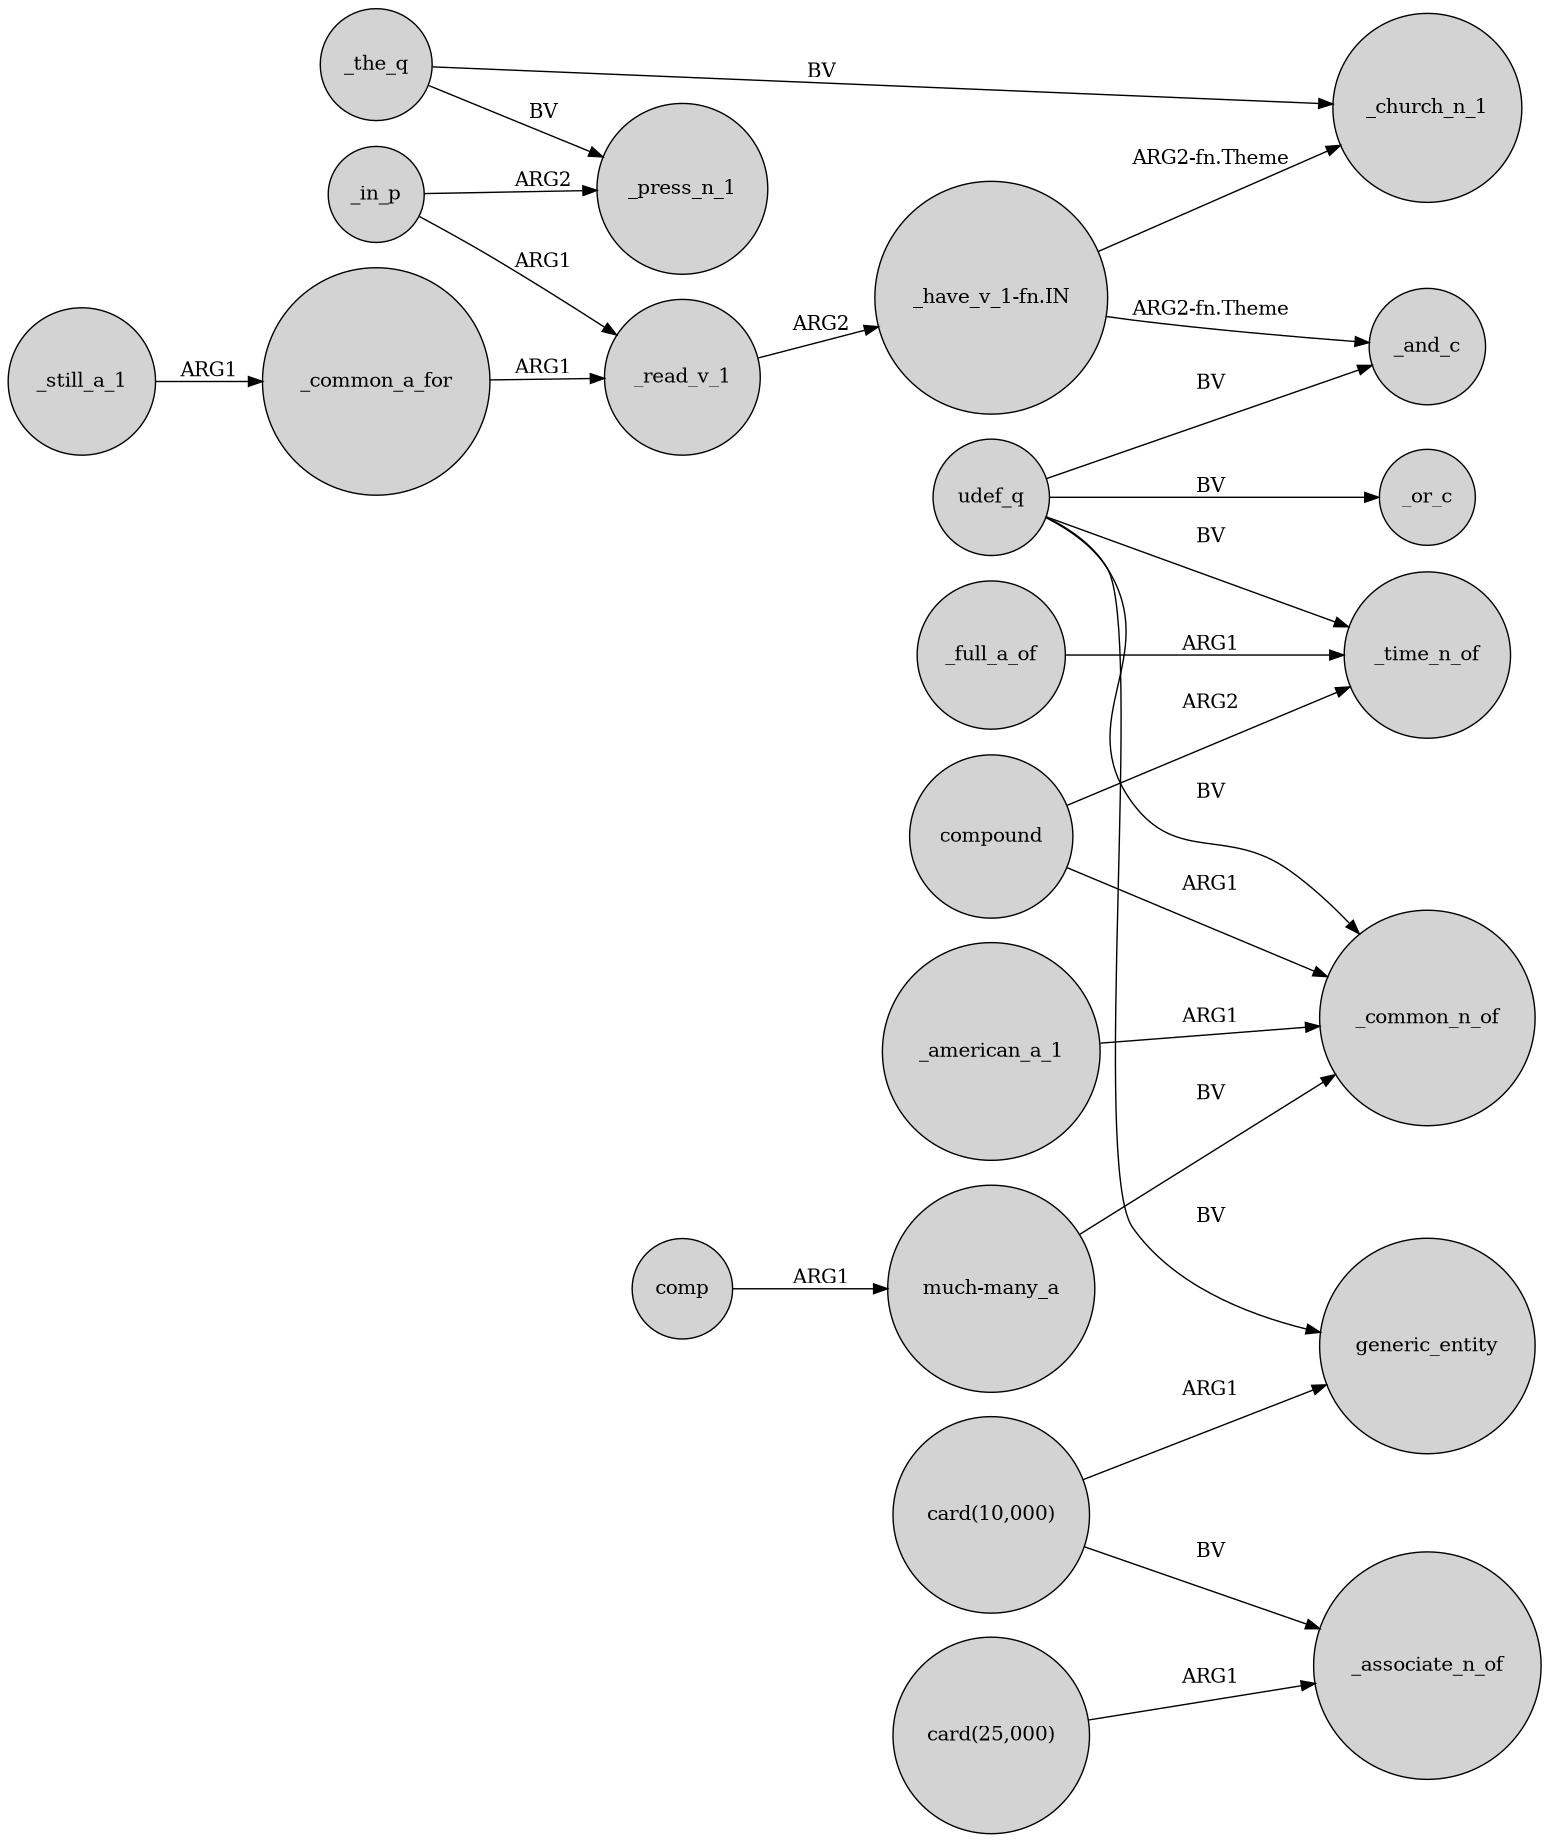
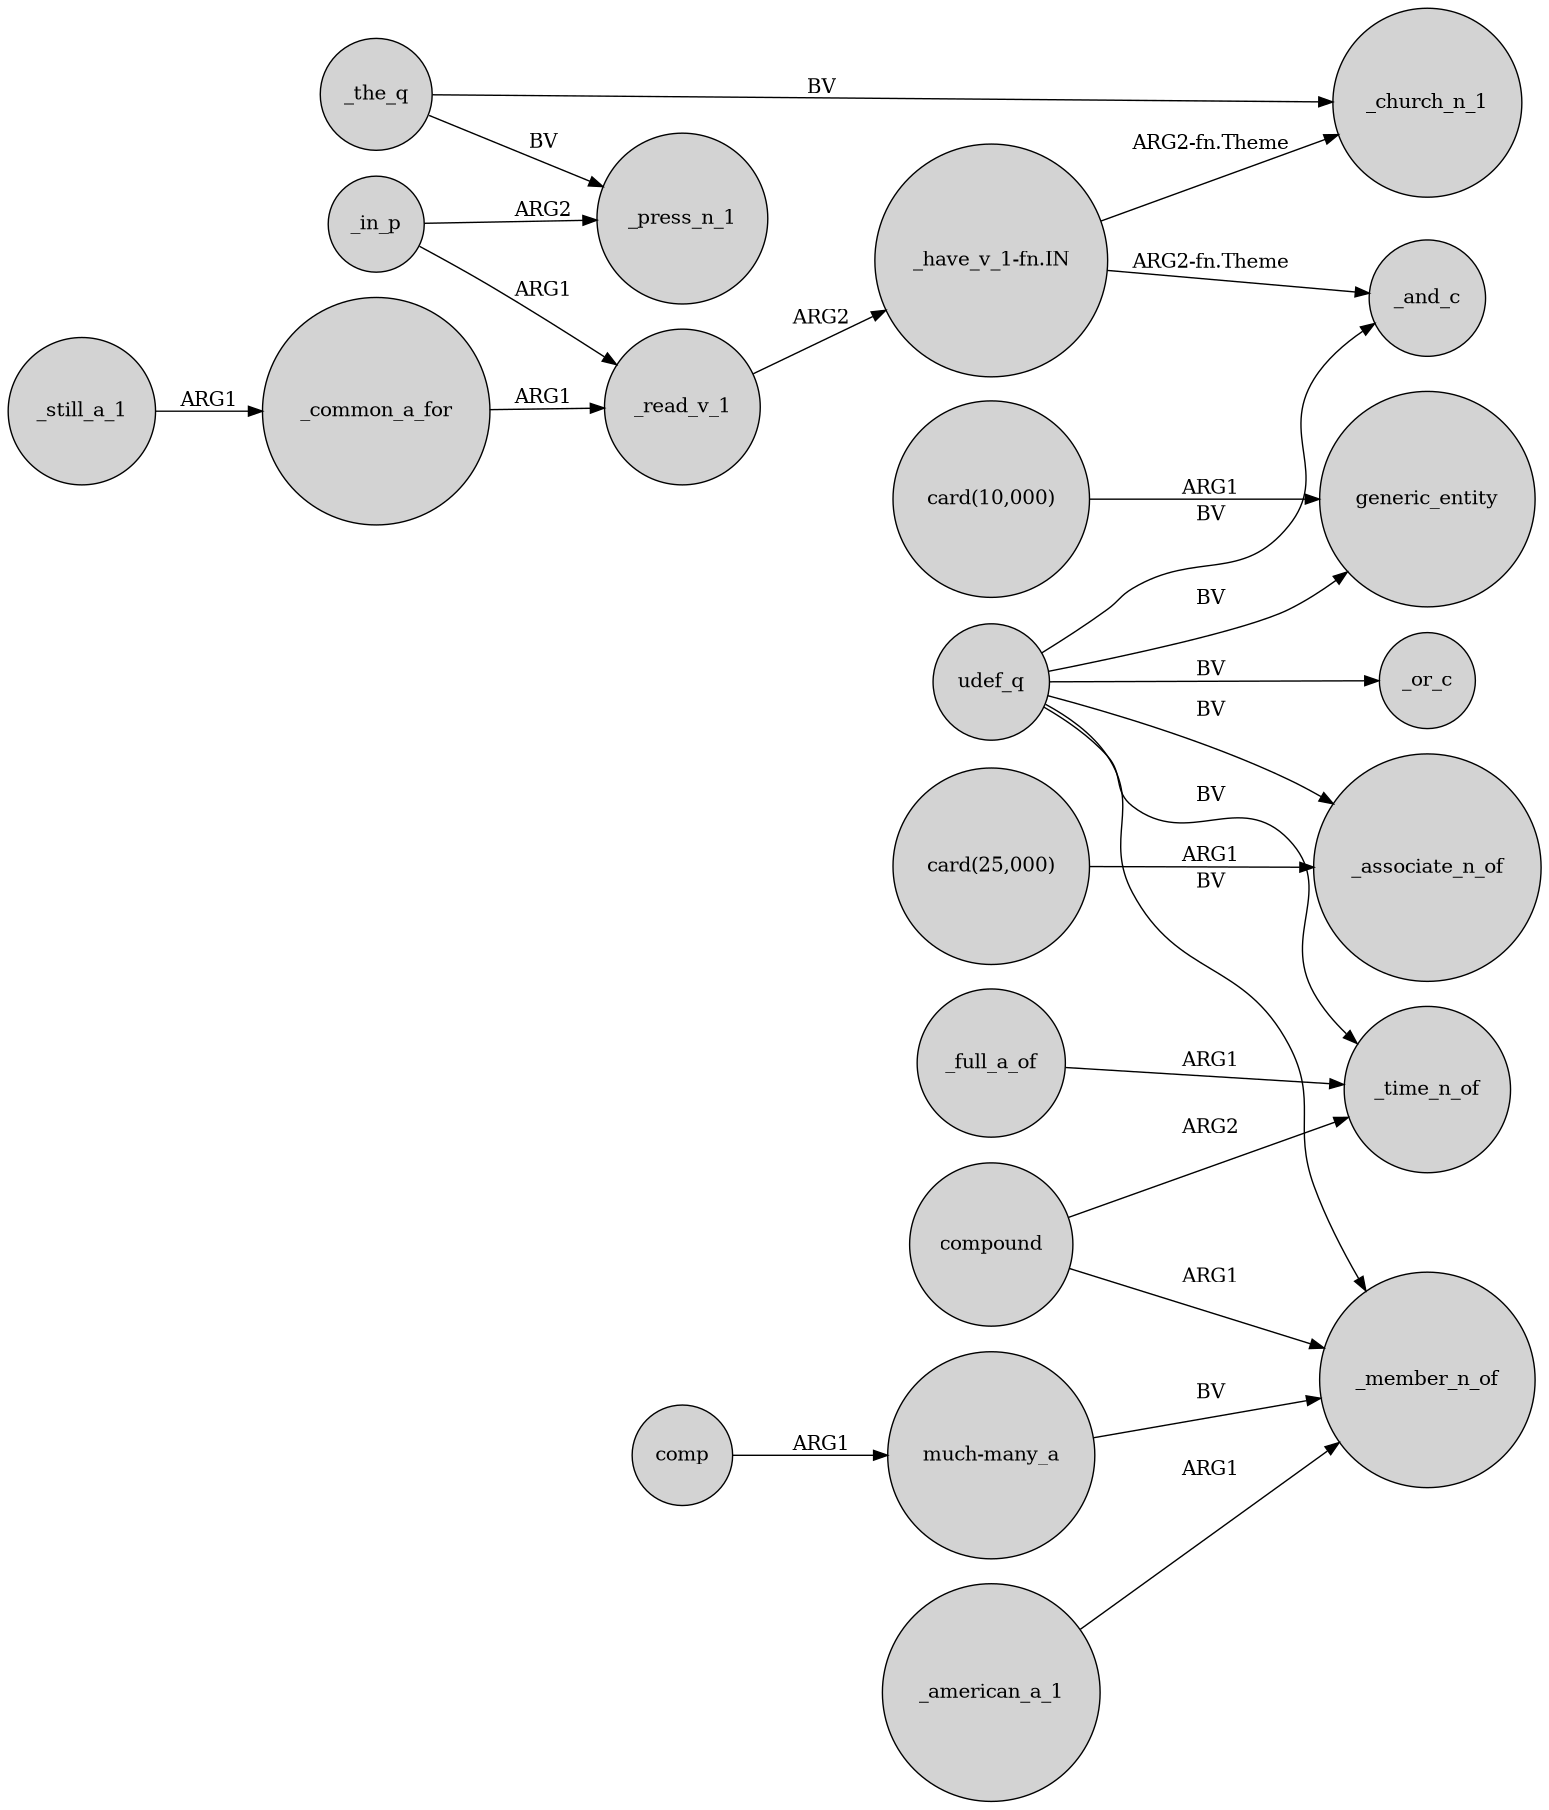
(1427, 1018) -> (1427, 1380)
(1195, 1585) -> (1187, 738)
